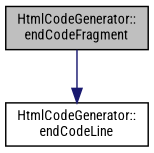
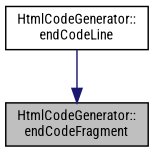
(77, 69) -> (77, 69)
